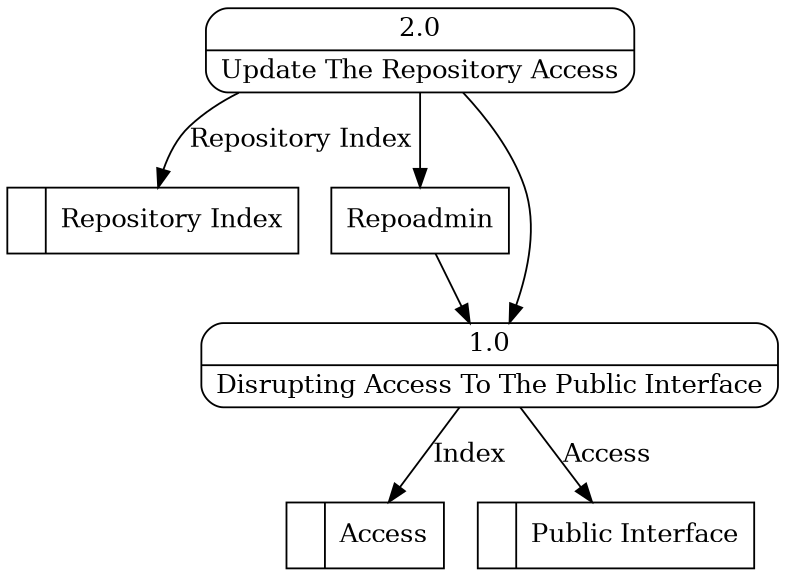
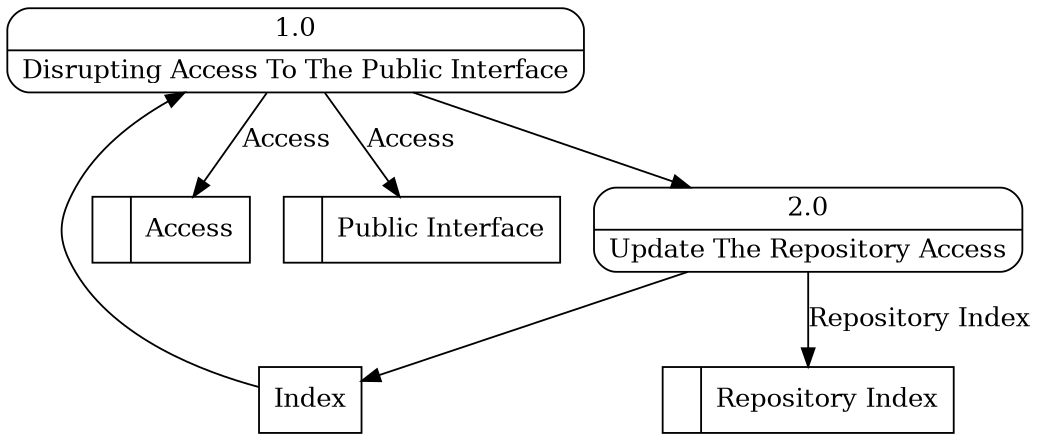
(525, 191) -> (543, 137)
(420, 221) -> (310, 400)
(470, 455) -> (287, 140)
